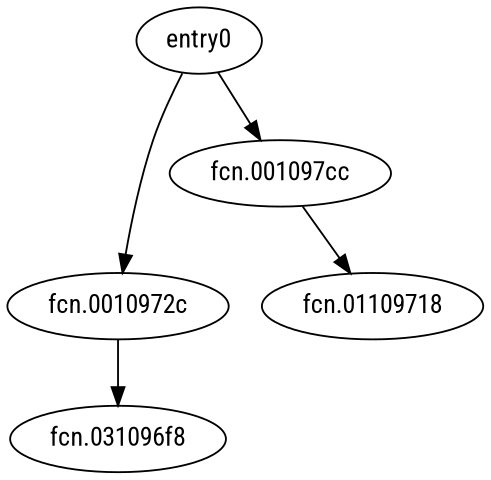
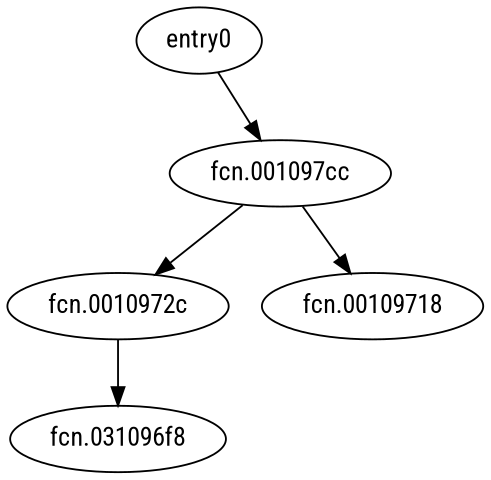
(146, 161) -> (207, 234)
(373, 306) -> (373, 306)
